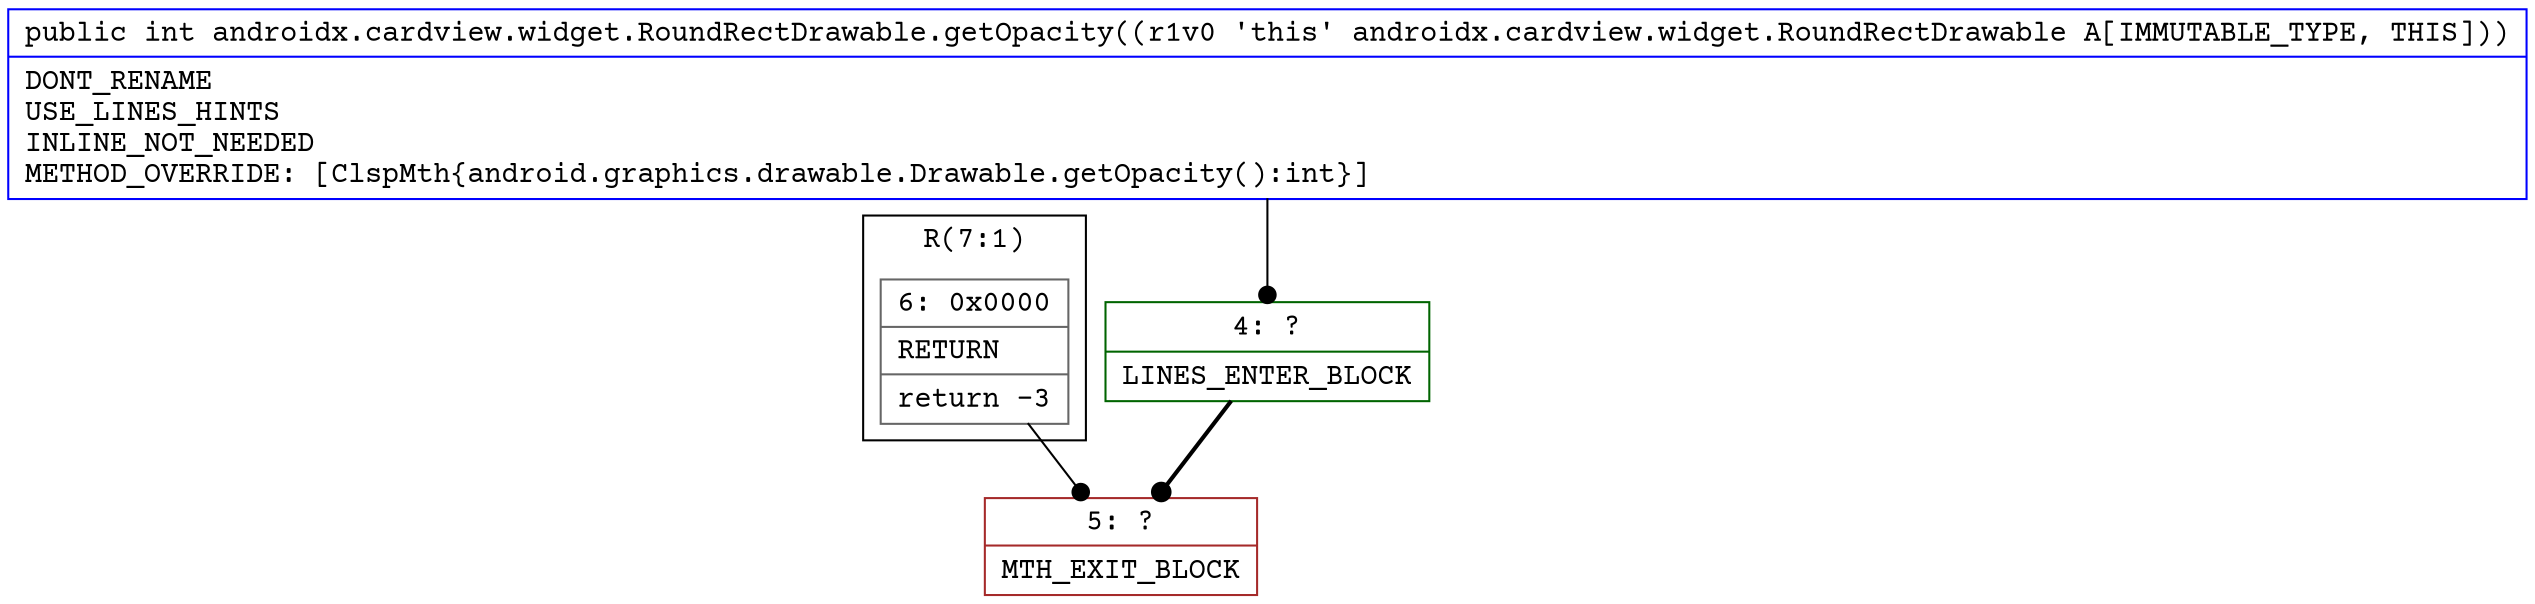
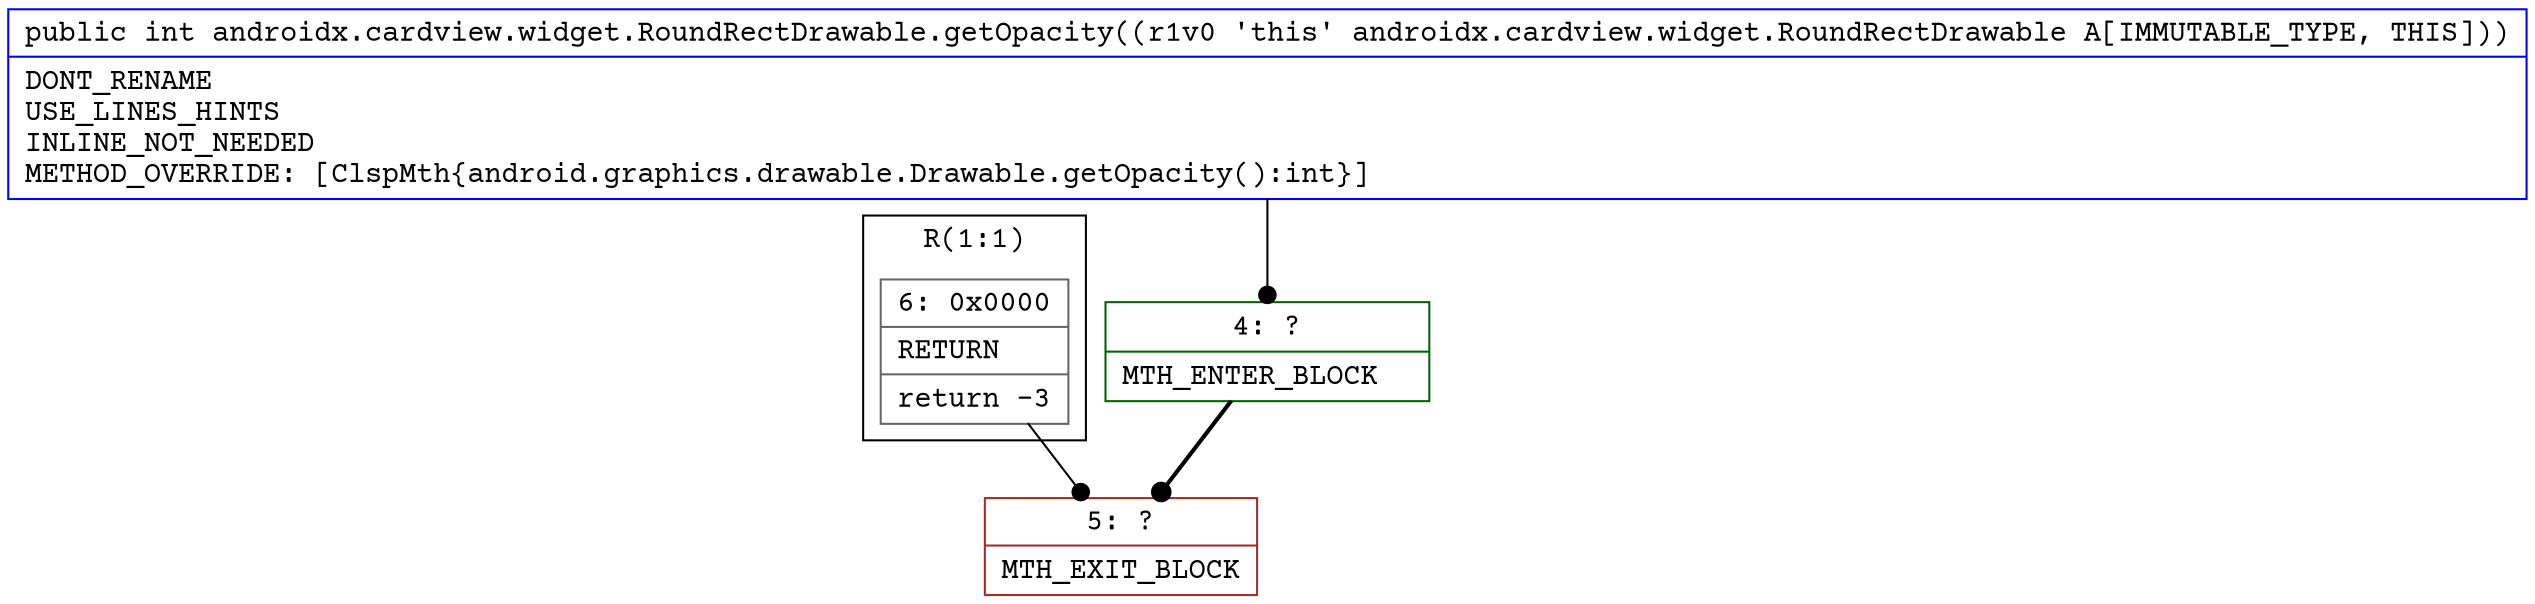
(975, 239) -> (975, 239)
(1267, 375) -> (1250, 375)
